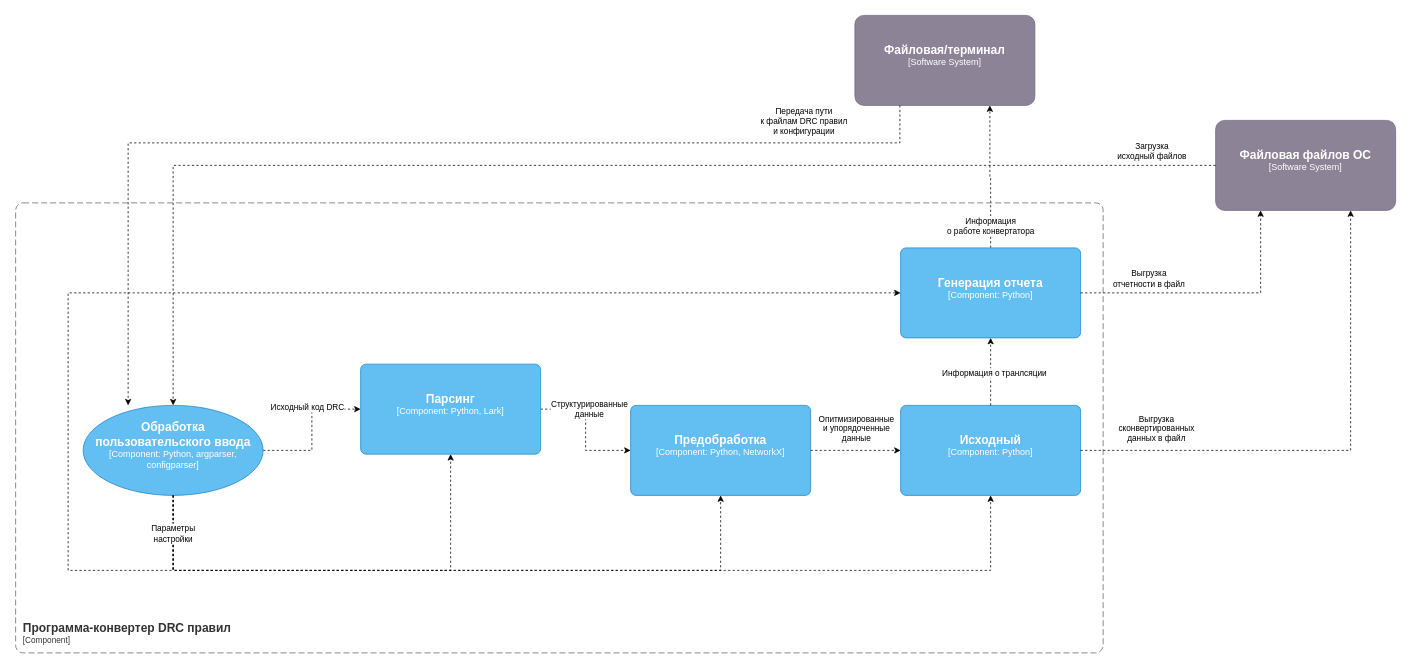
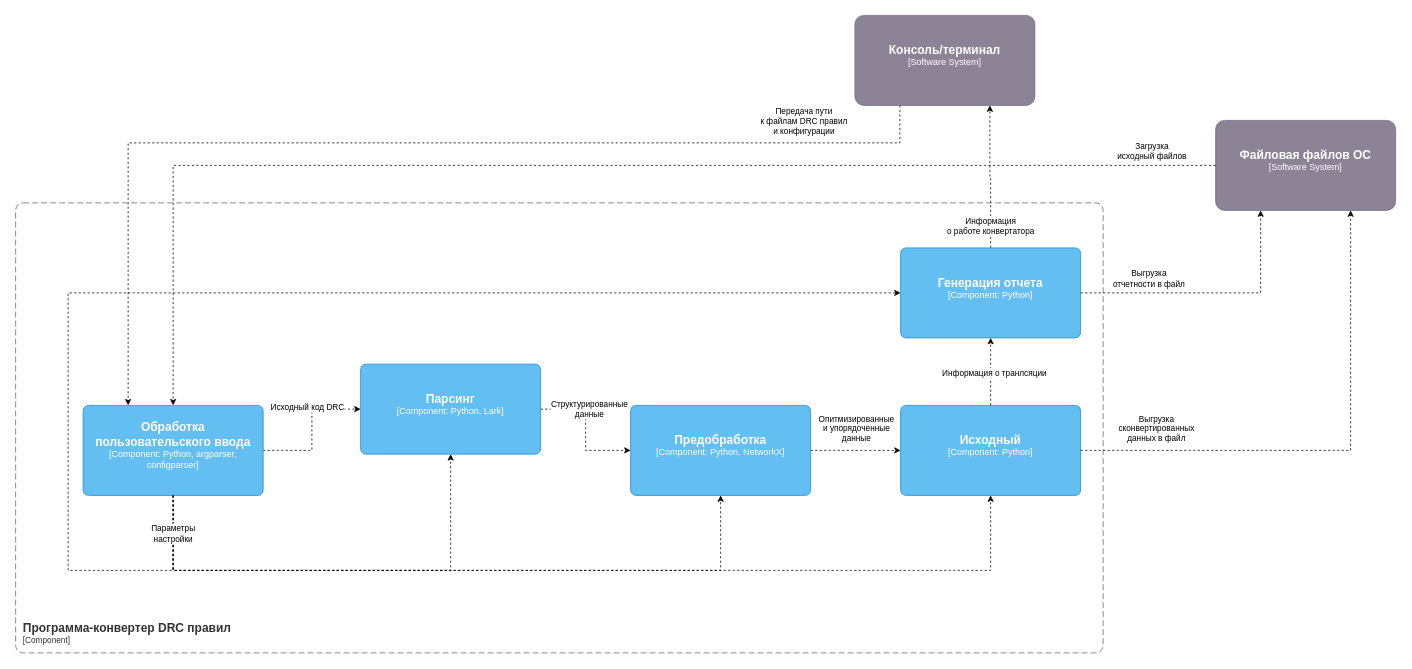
(945, 60) -> (945, 60)
(173, 450) -> (173, 450)
